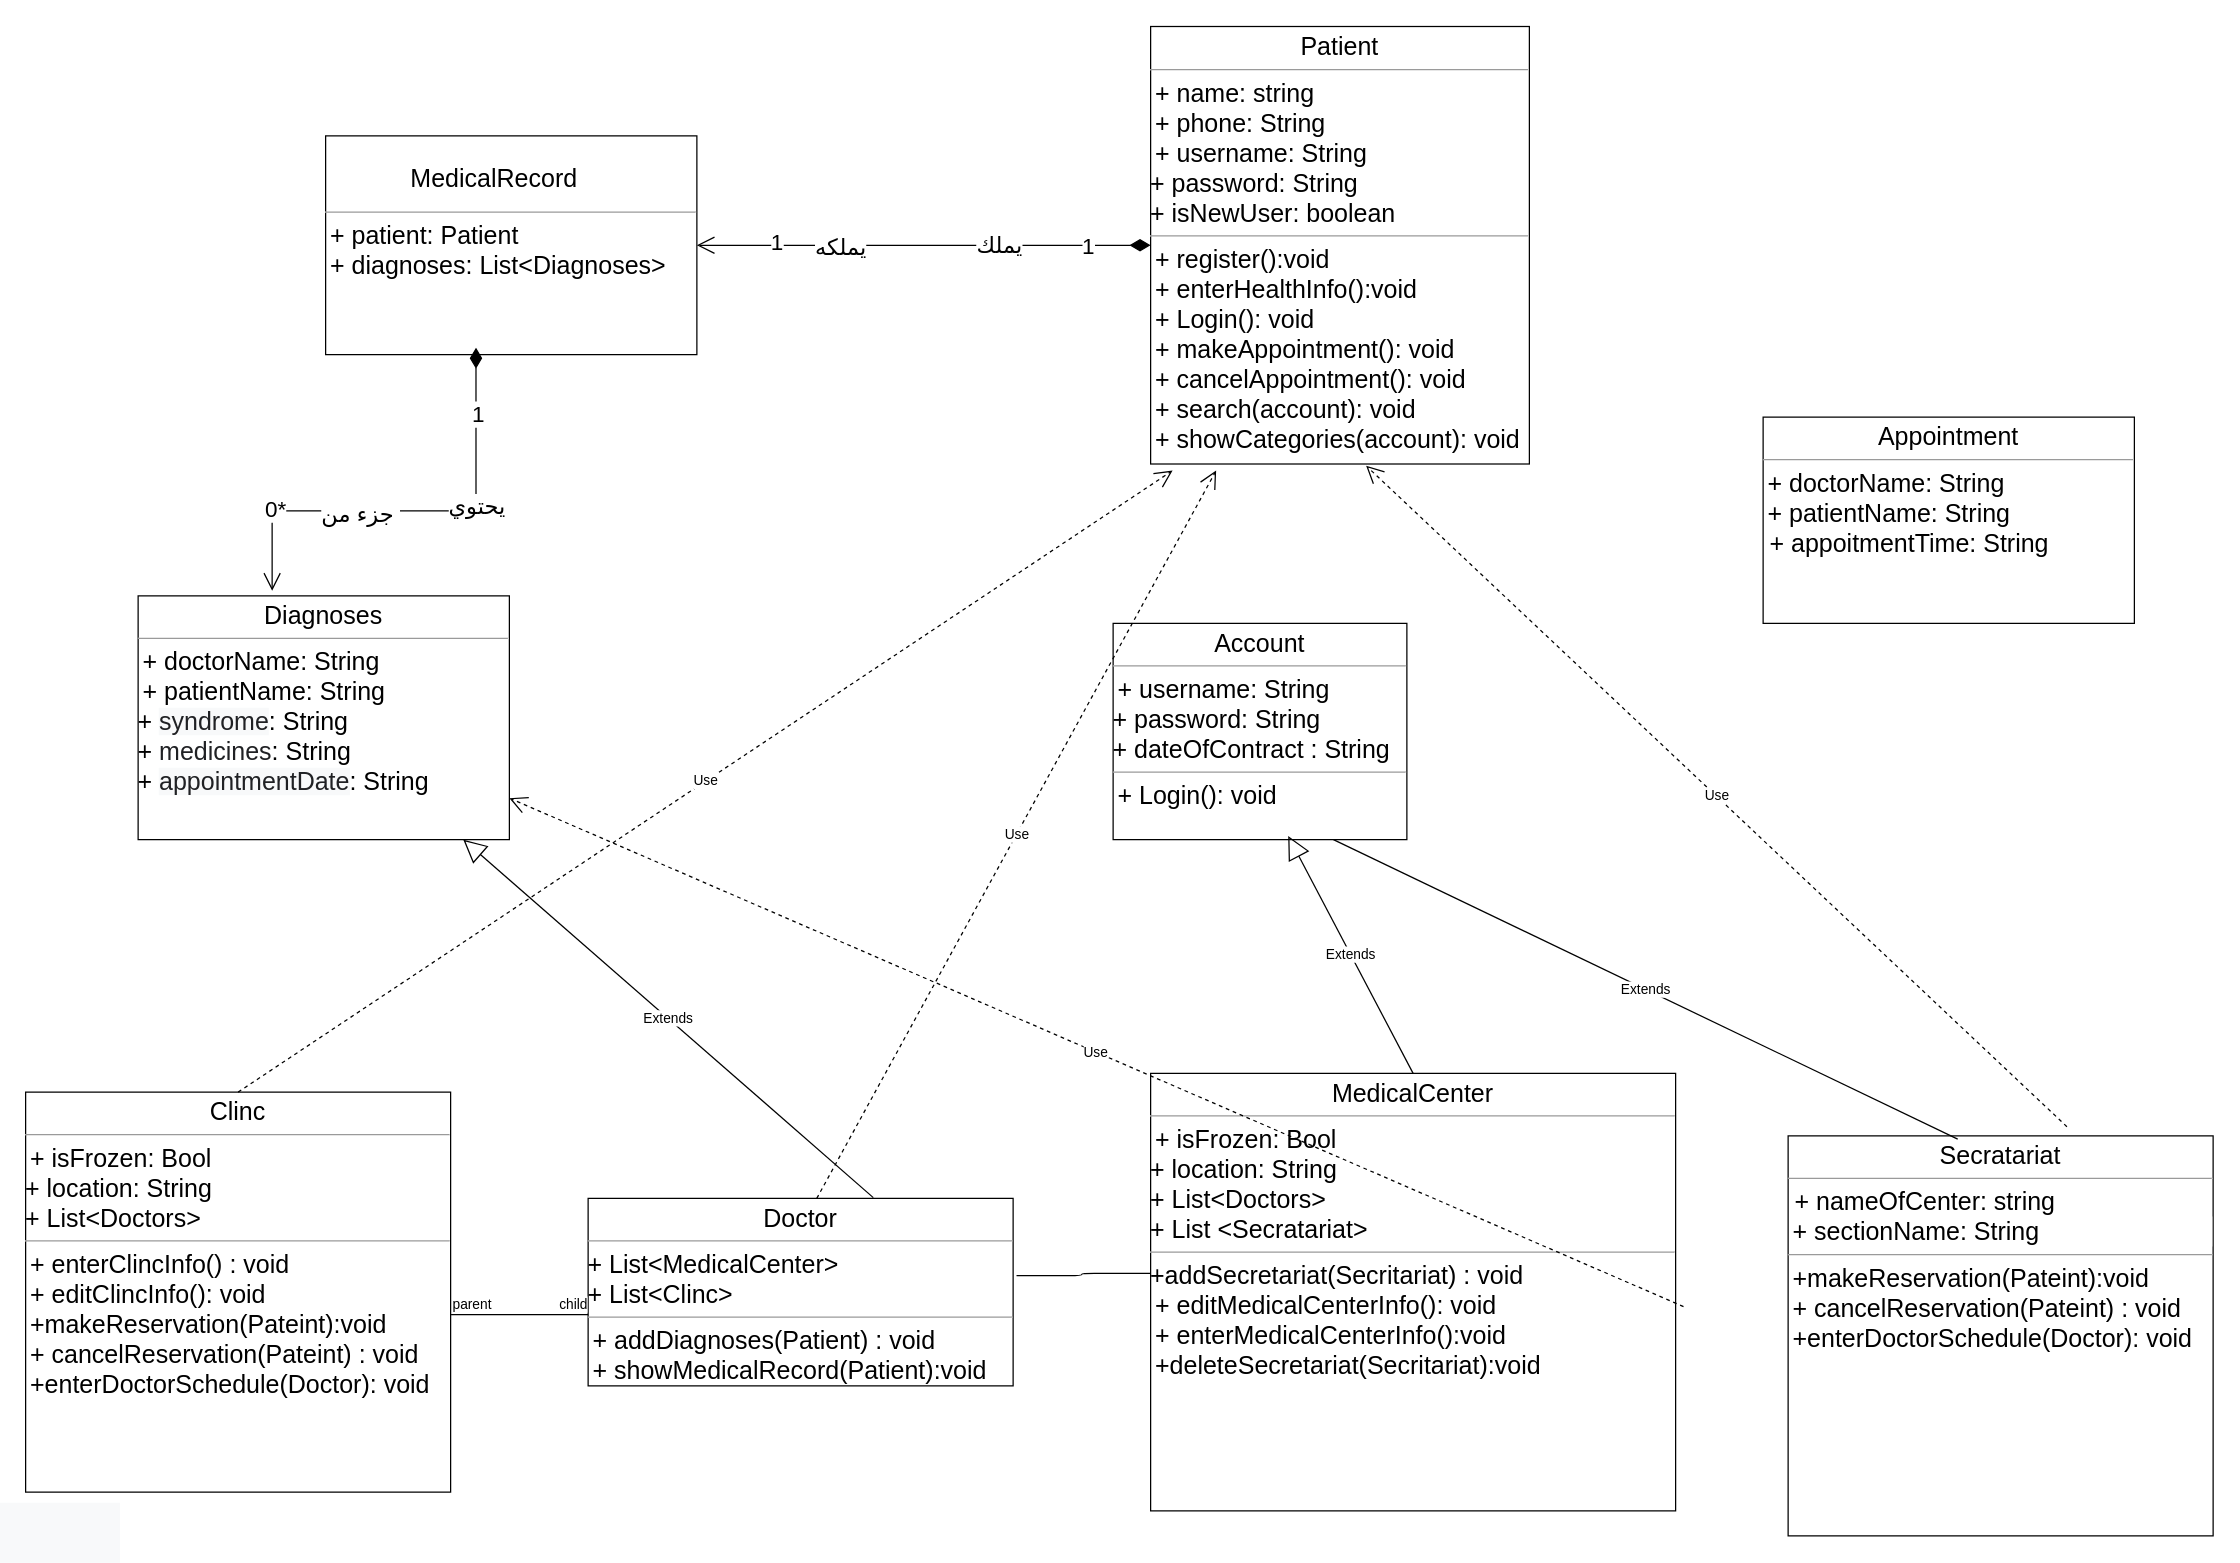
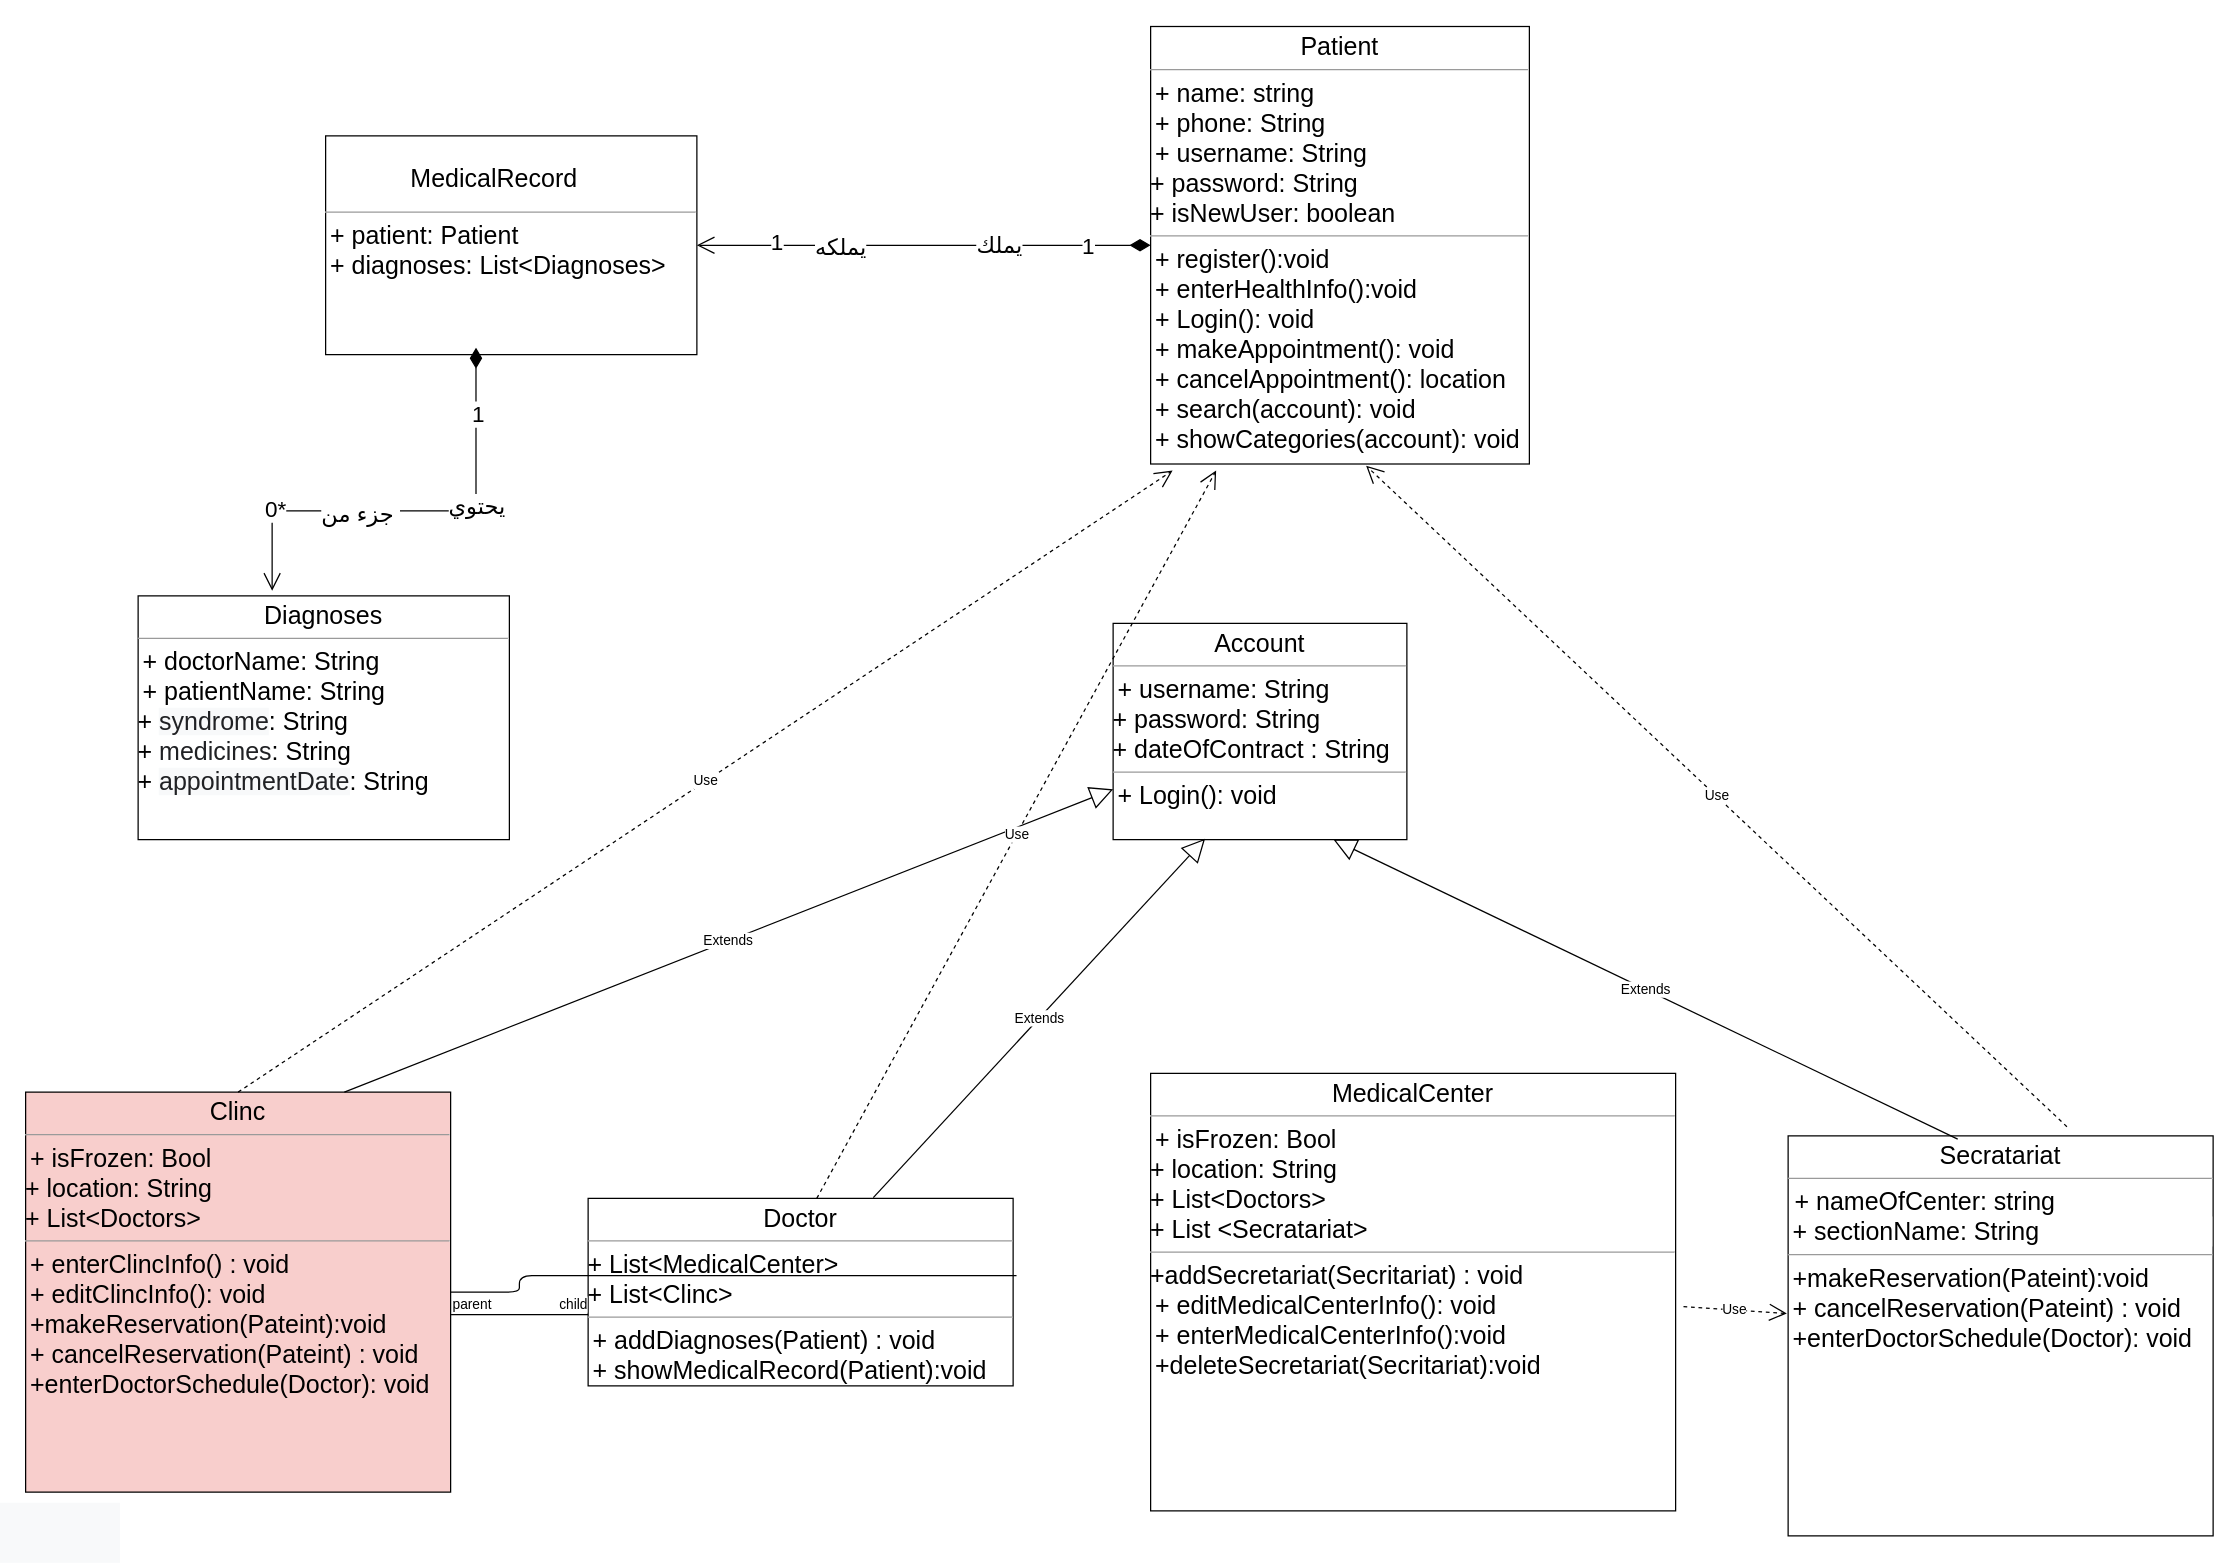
(1271, 144) -> (1271, 144)
(1949, 520) -> none
(1345, 845) -> (1355, 850)
none -> (676, 961)
(1356, 965) -> none
(898, 966) -> (1734, 1310)
(677, 1026) -> (1032, 1026)
(1082, 1274) -> (732, 1275)
(238, 1292) -> (238, 1292)
